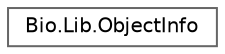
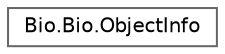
(112, 27) -> (112, 27)
